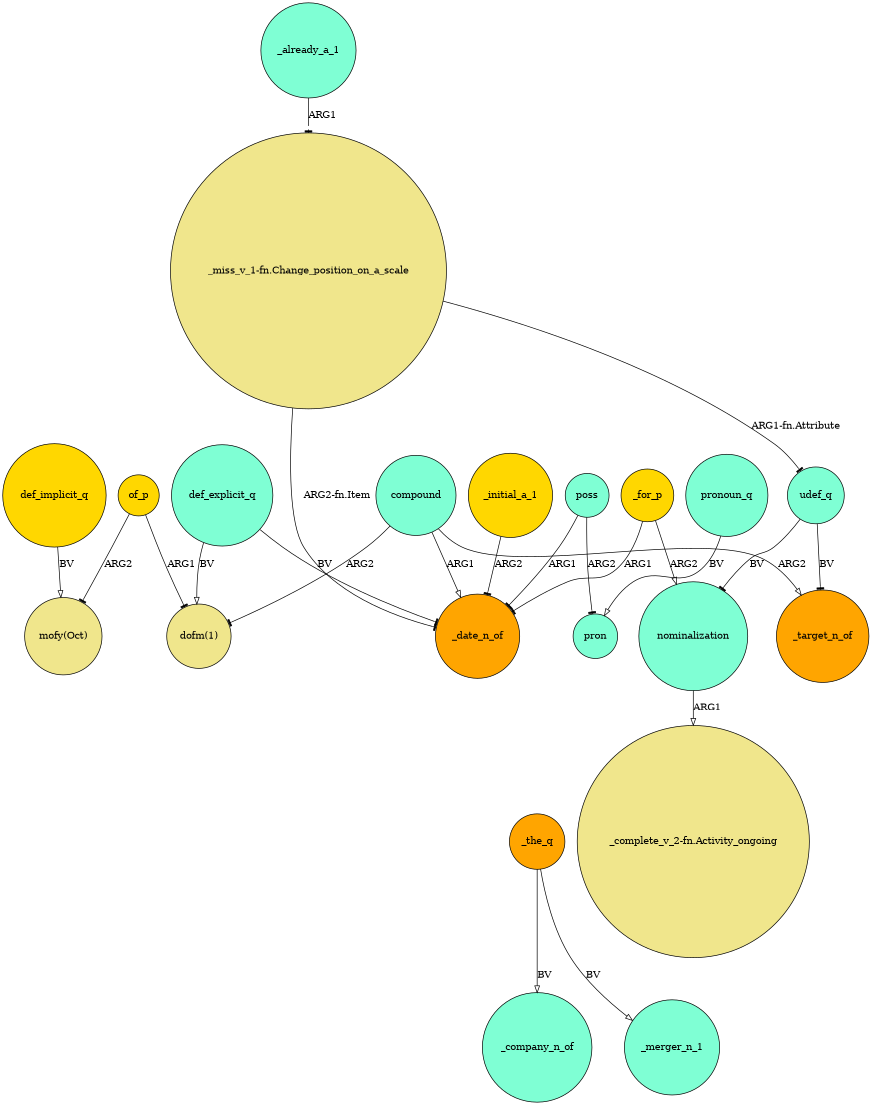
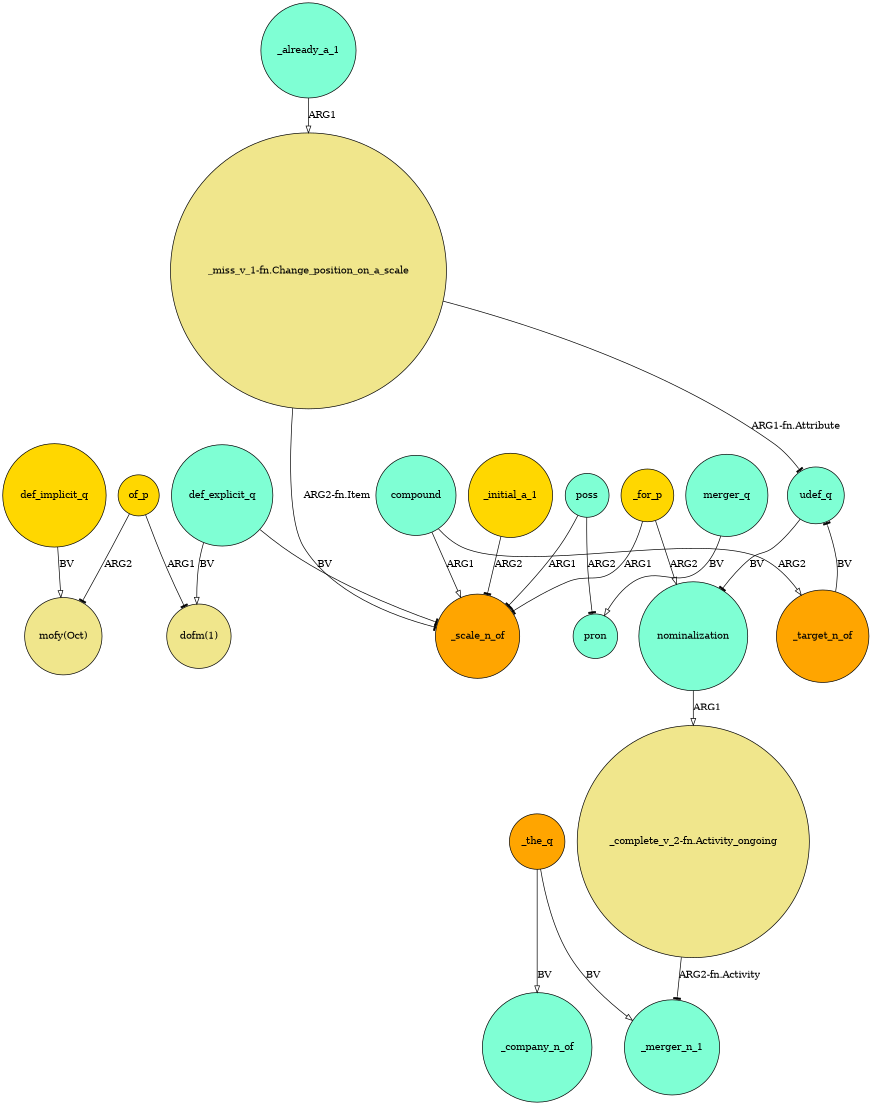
(308, 112) -> (308, 112)
(727, 495) -> (727, 495)
(819, 555) -> (836, 558)
(315, 580) -> none
(478, 636) -> (478, 636)
none -> (679, 977)
